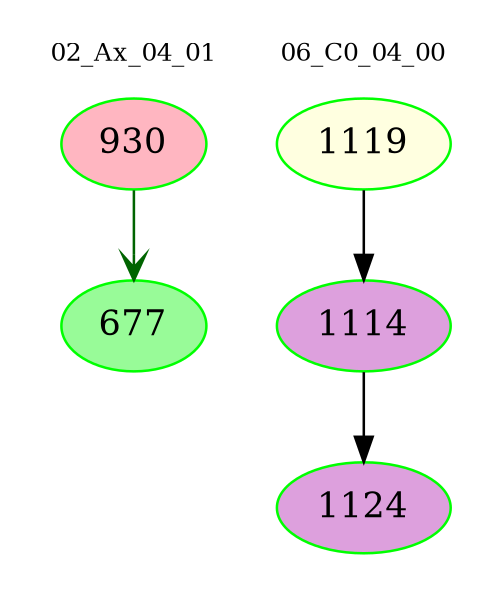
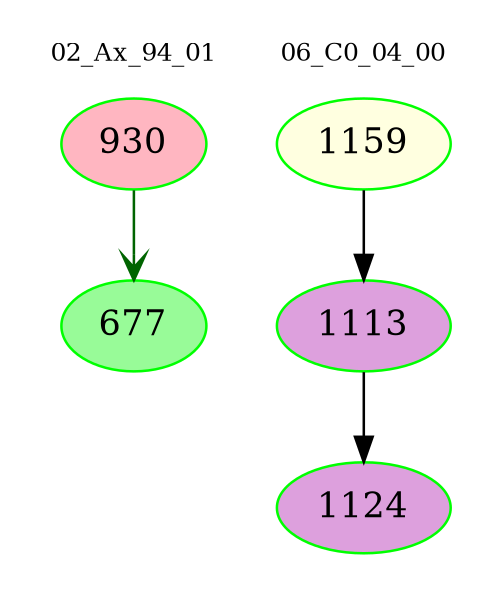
(134, 54) -> (134, 54)
(364, 144) -> (364, 144)
(364, 326) -> (364, 326)
